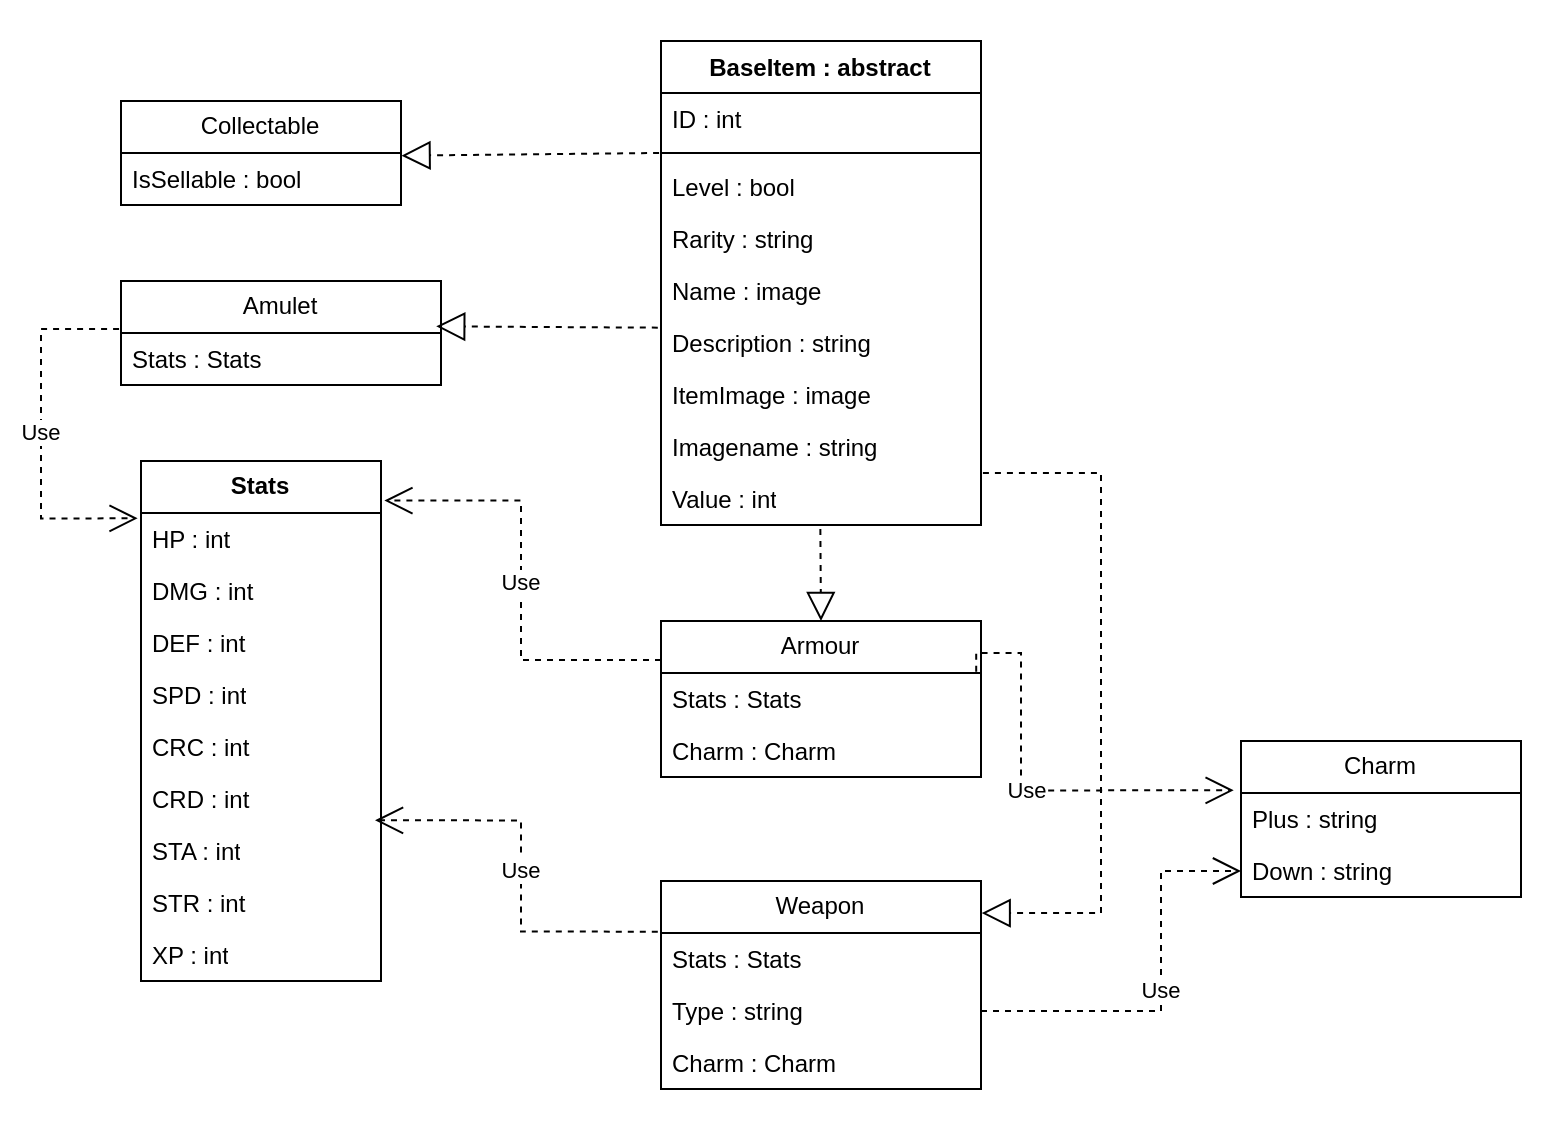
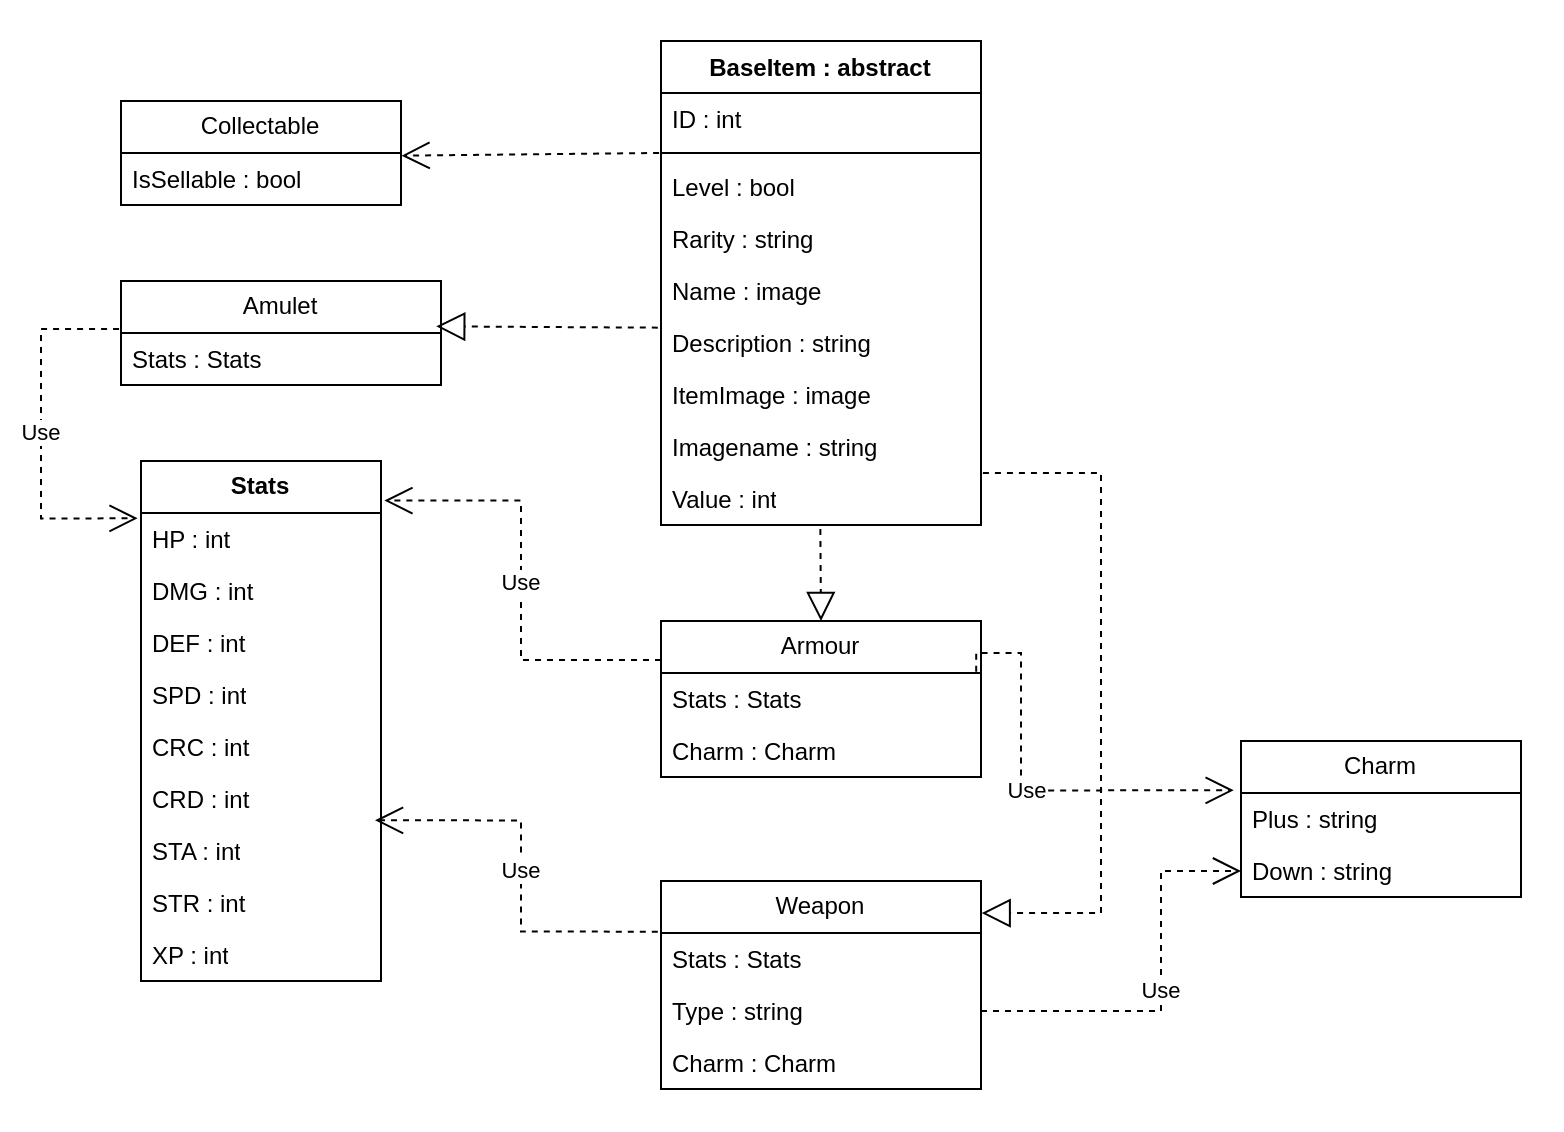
(431, 155) -> (423, 155)
